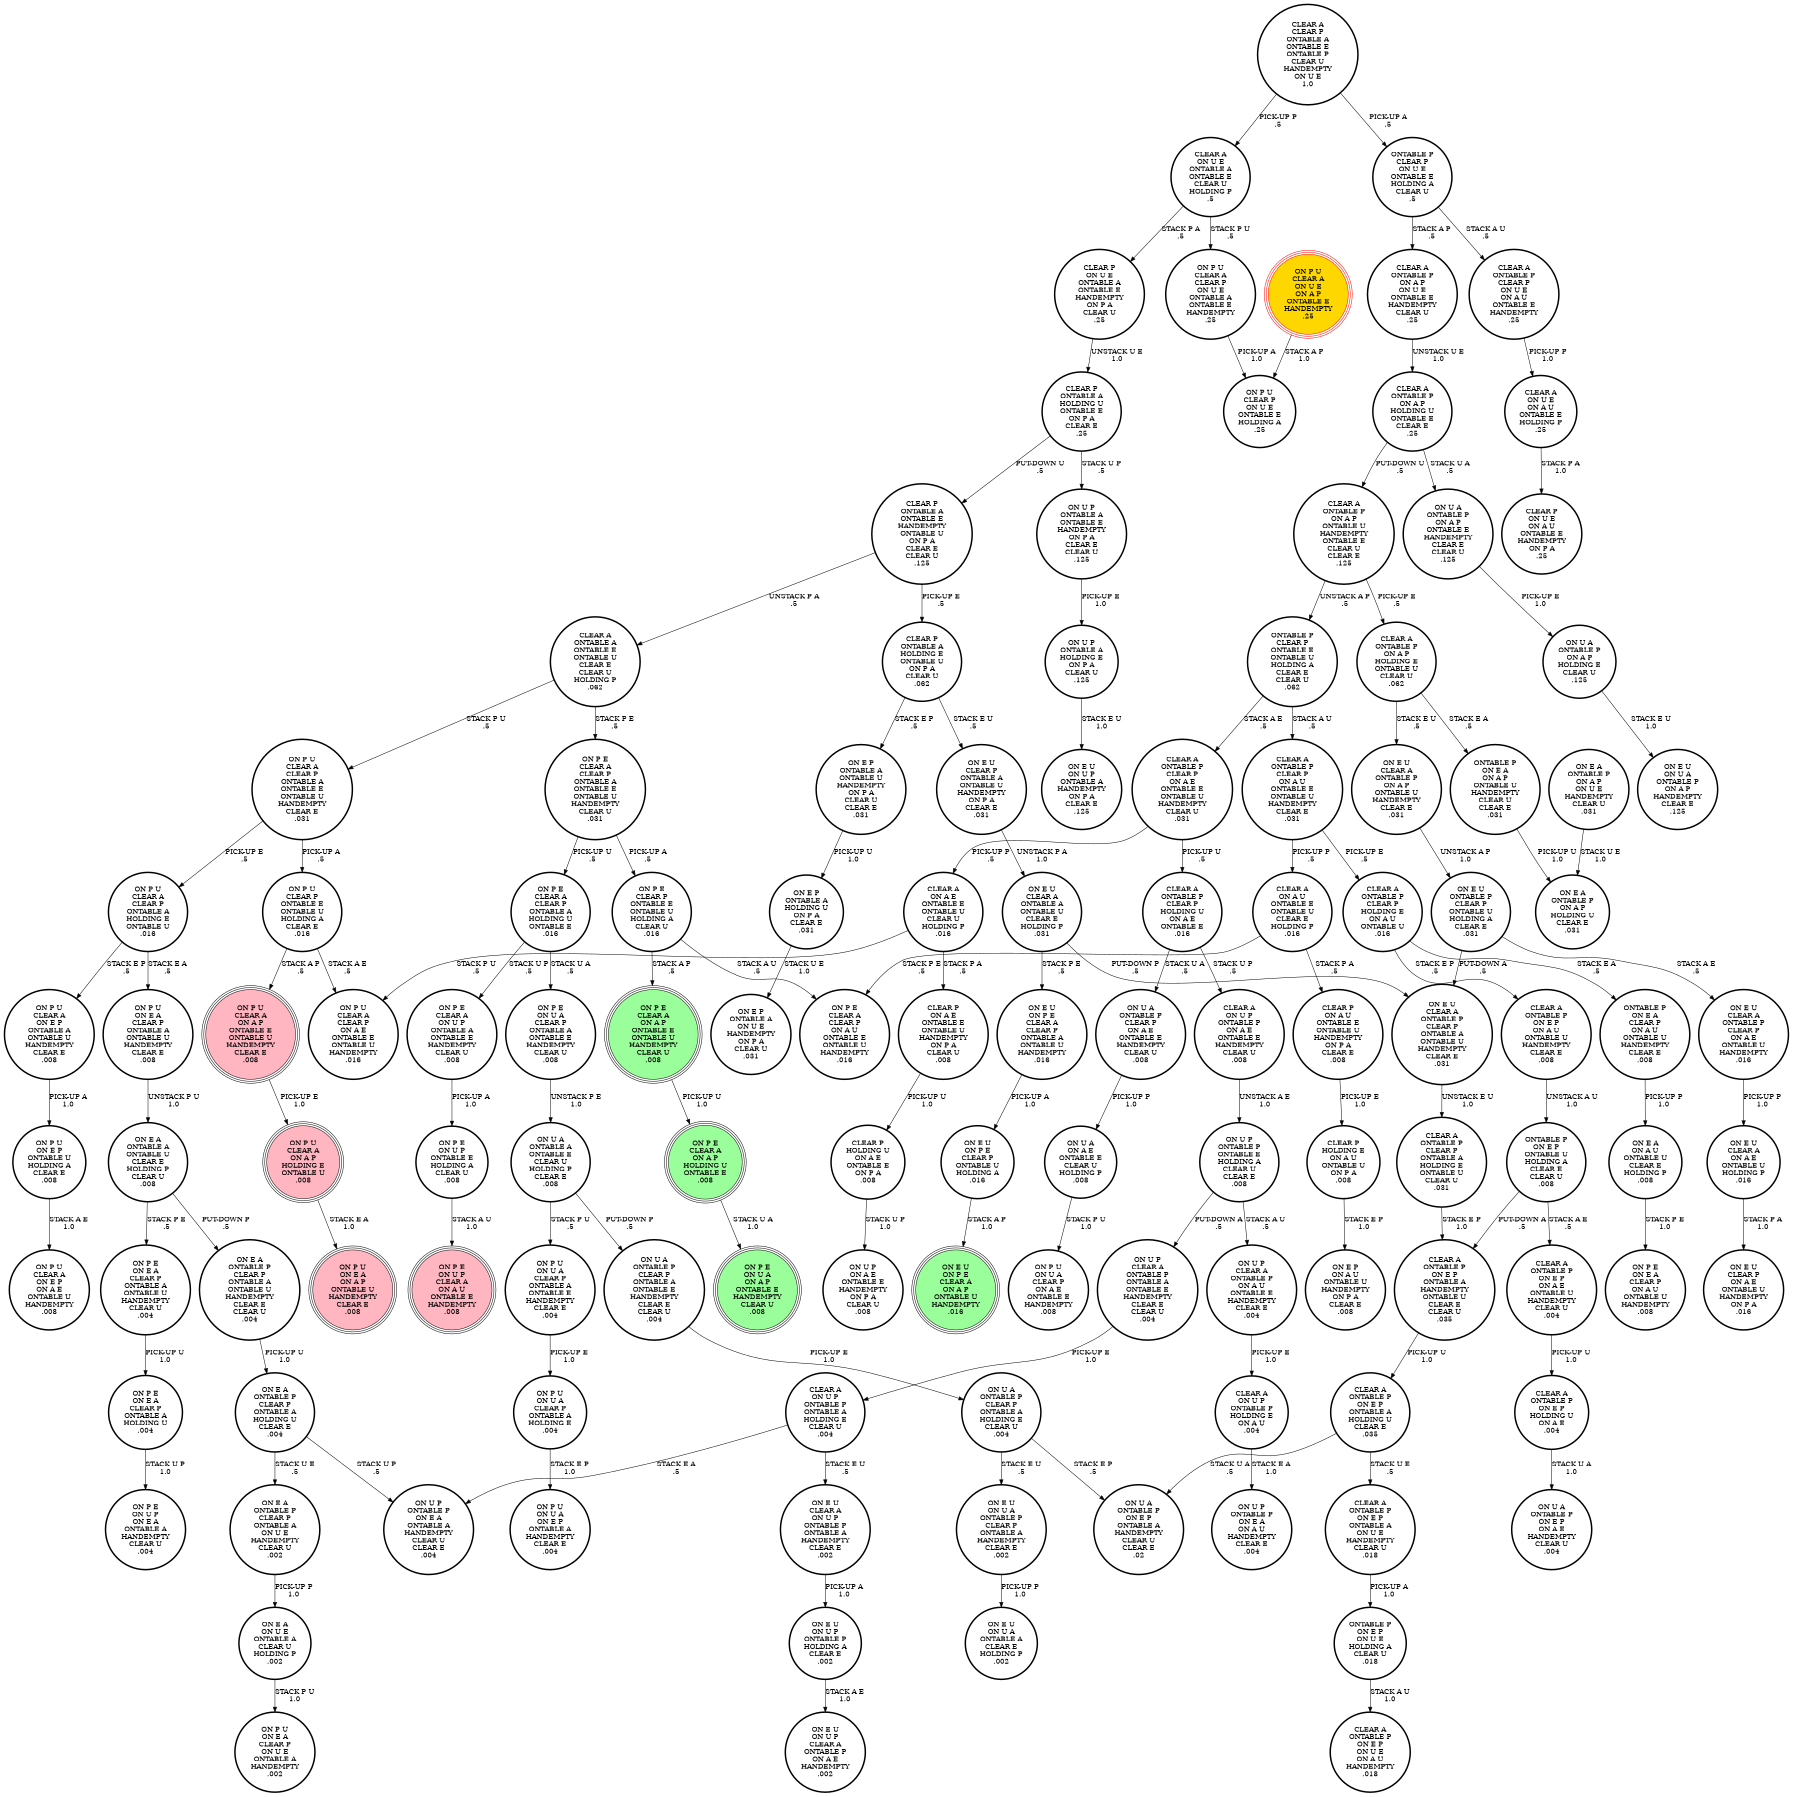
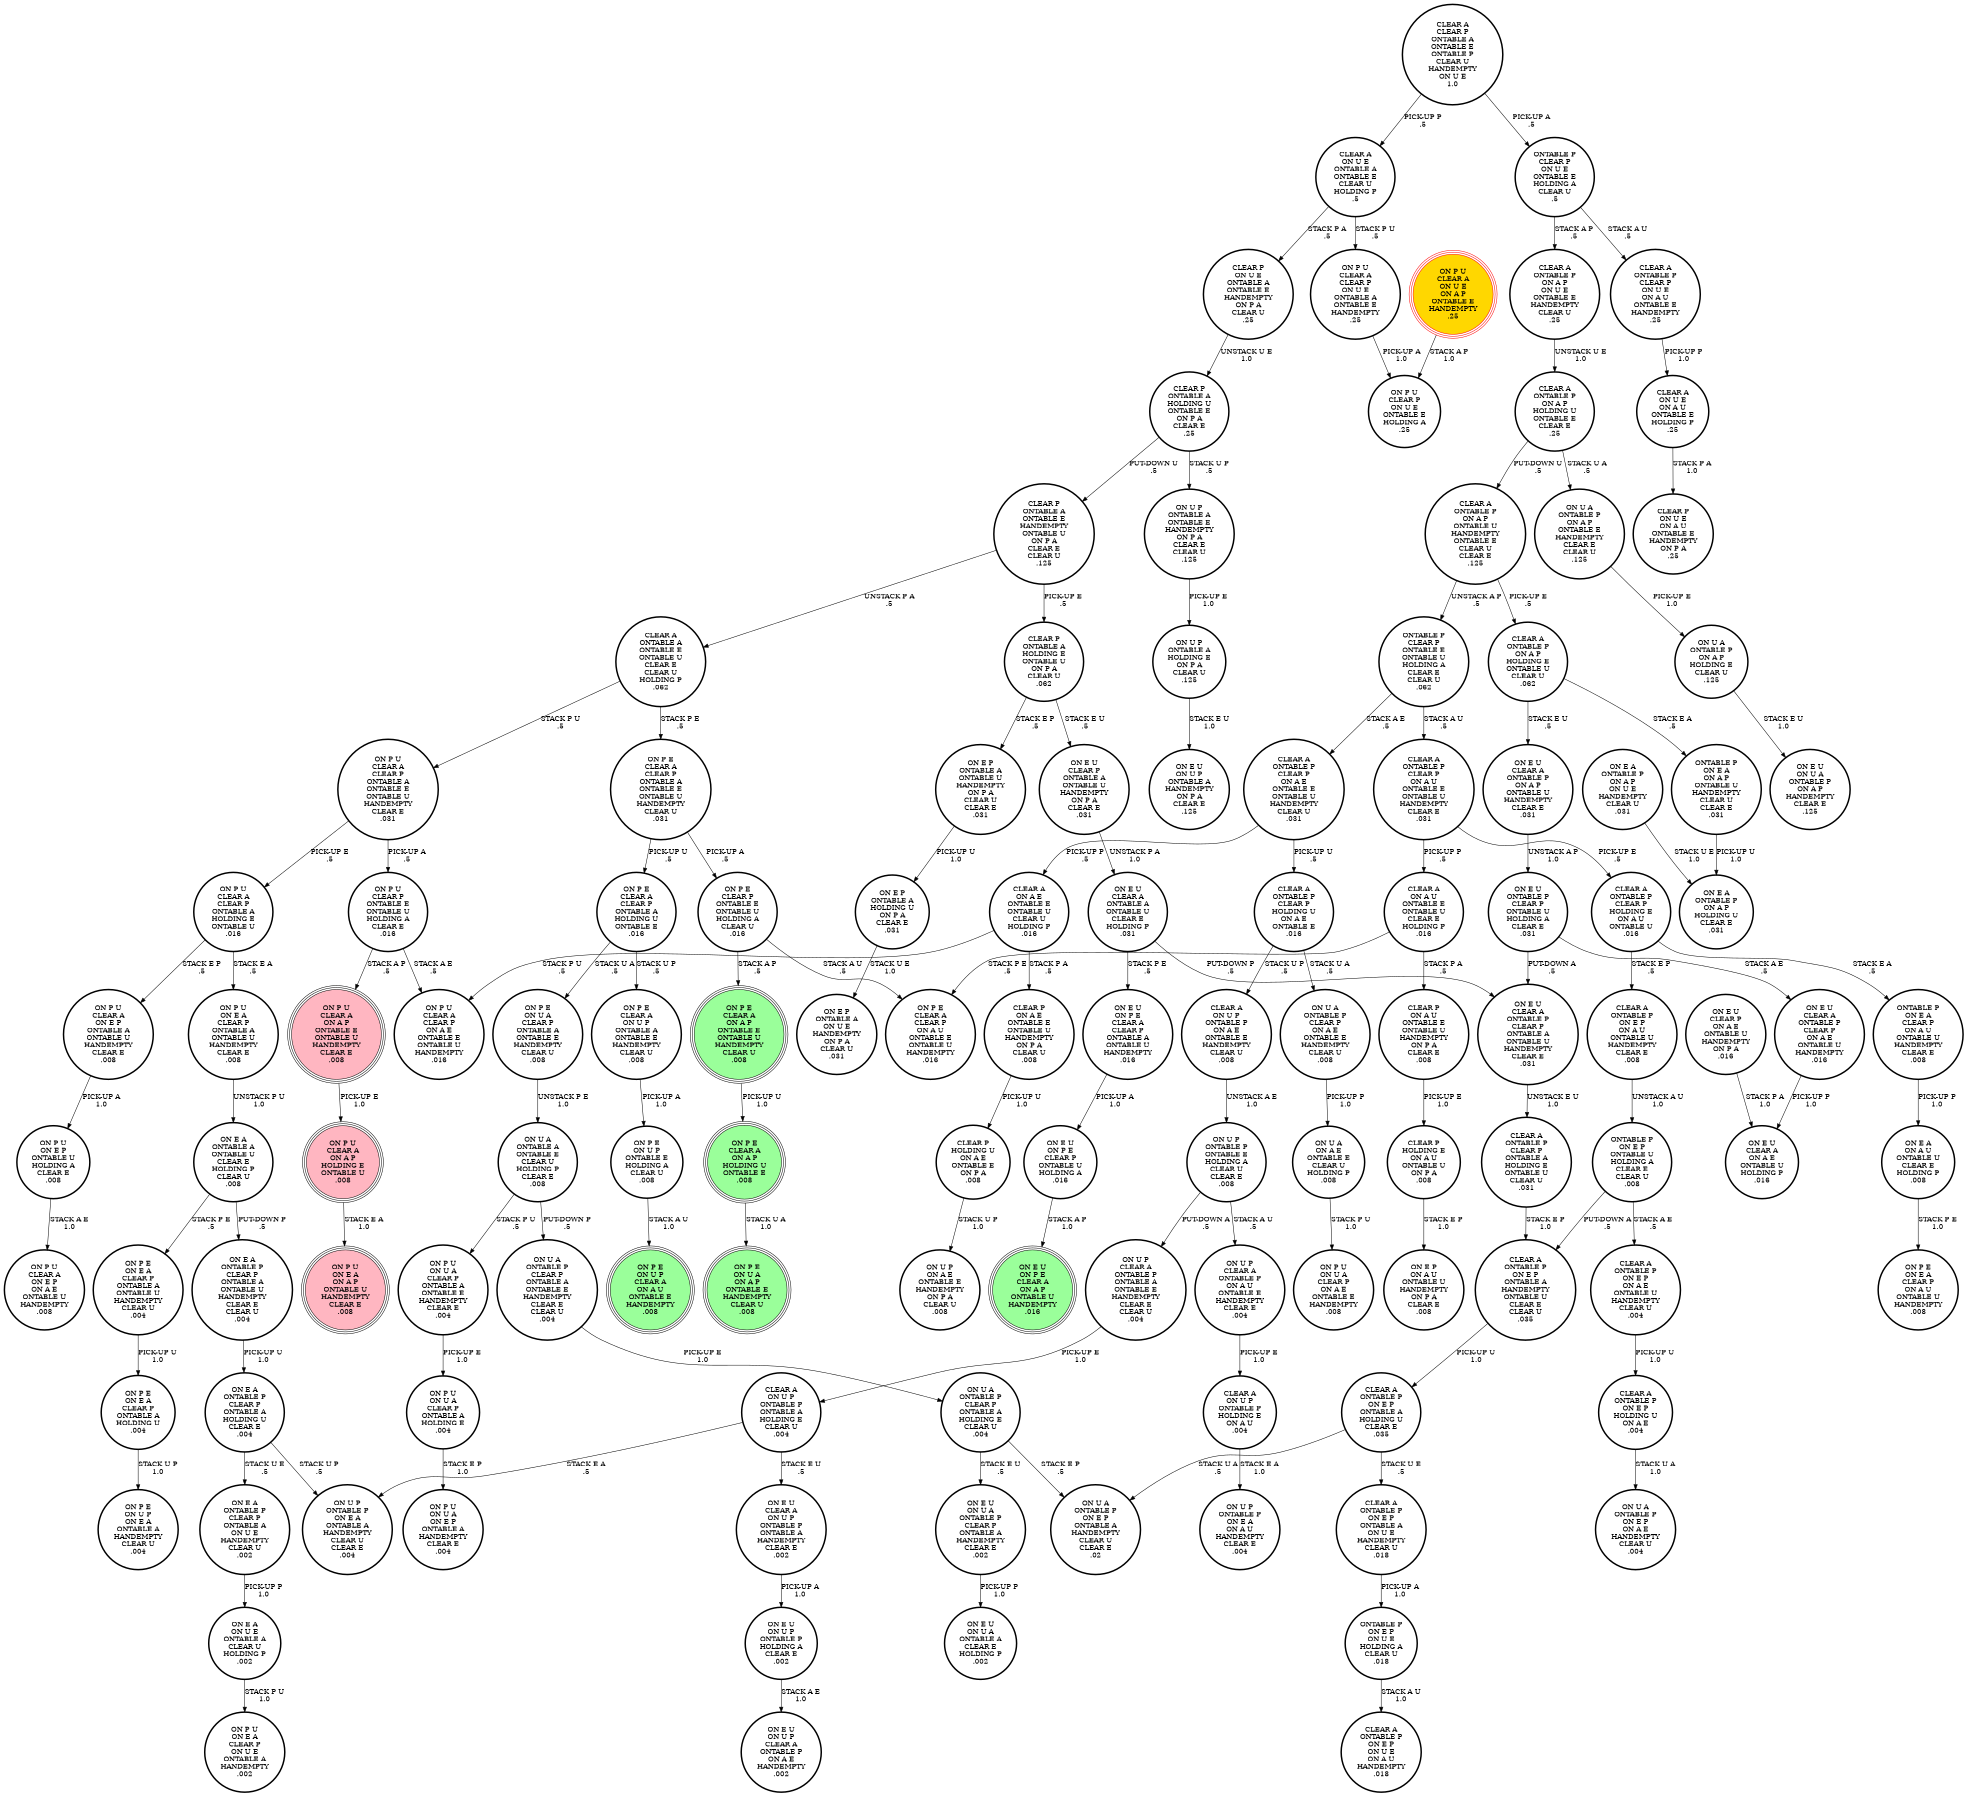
(1744, 1222) -> (1744, 1098)
(452, 1290) -> (650, 1290)
